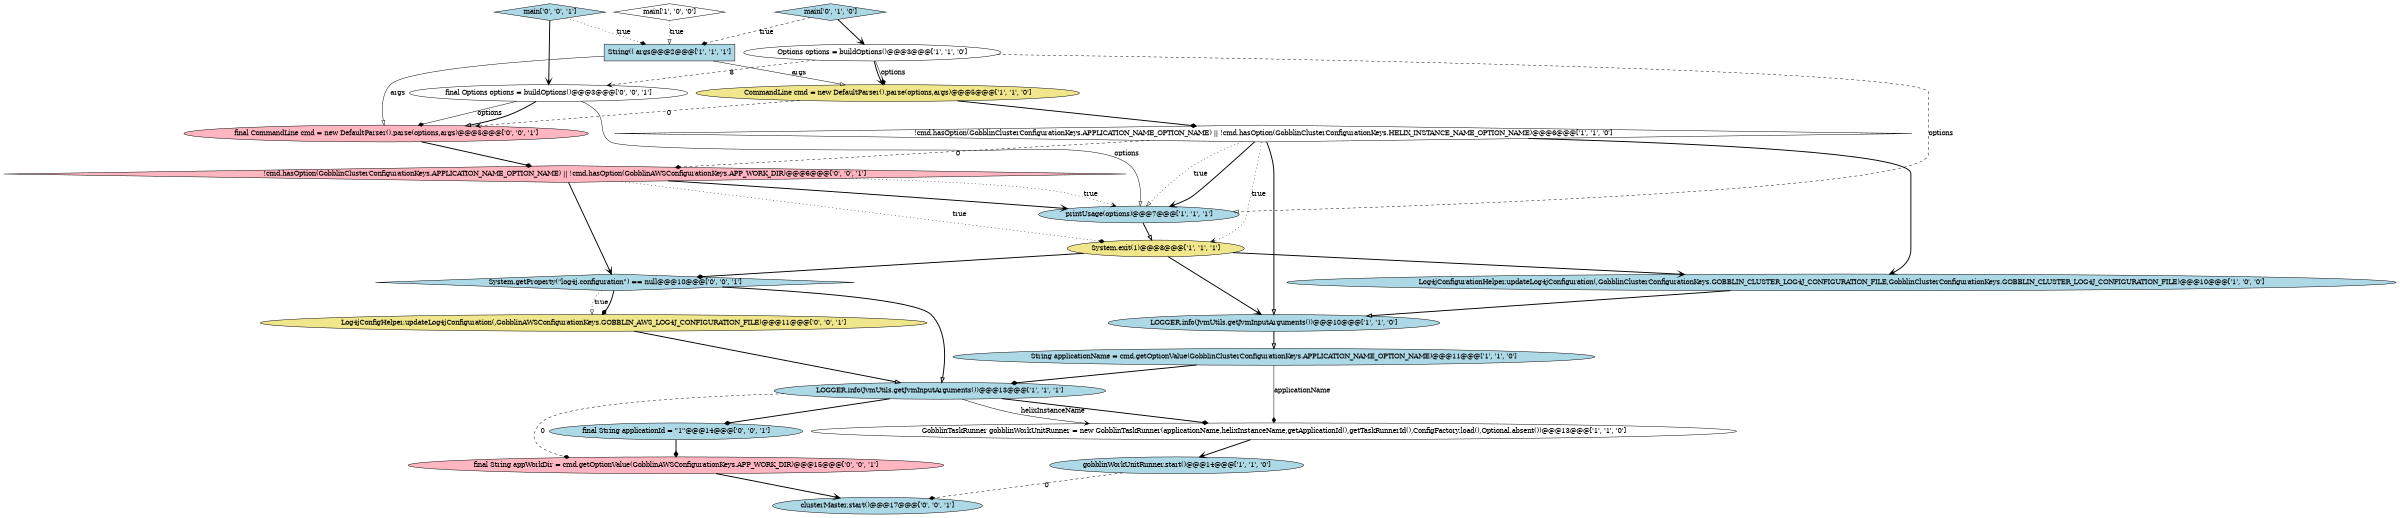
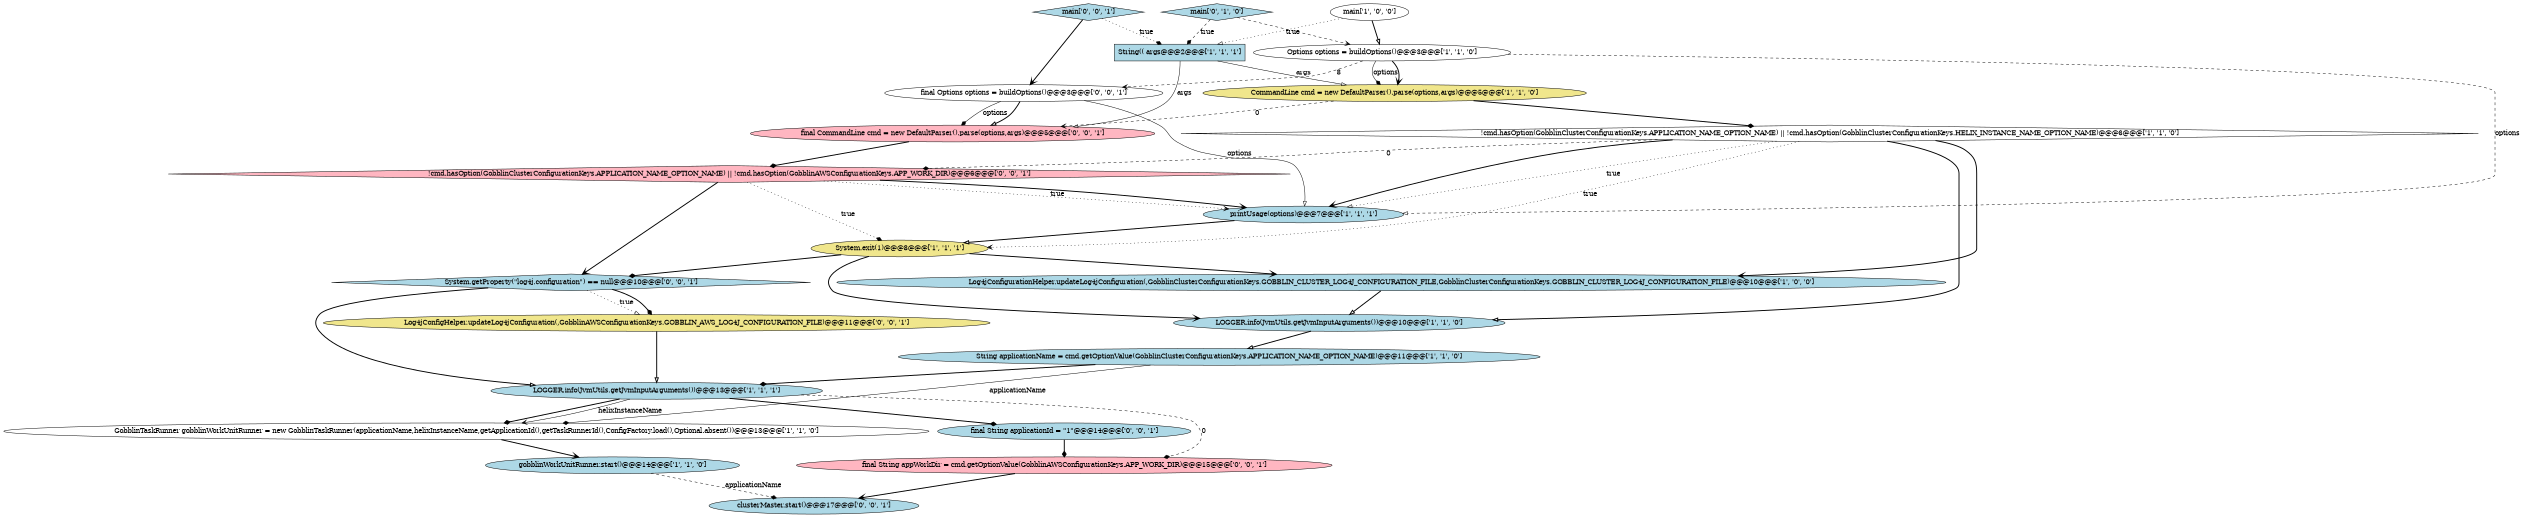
(669, 12) -> (1369, 12)
(849, 30) -> (1297, 32)
none -> (1375, 30)
(1047, 486) -> (753, 486)
